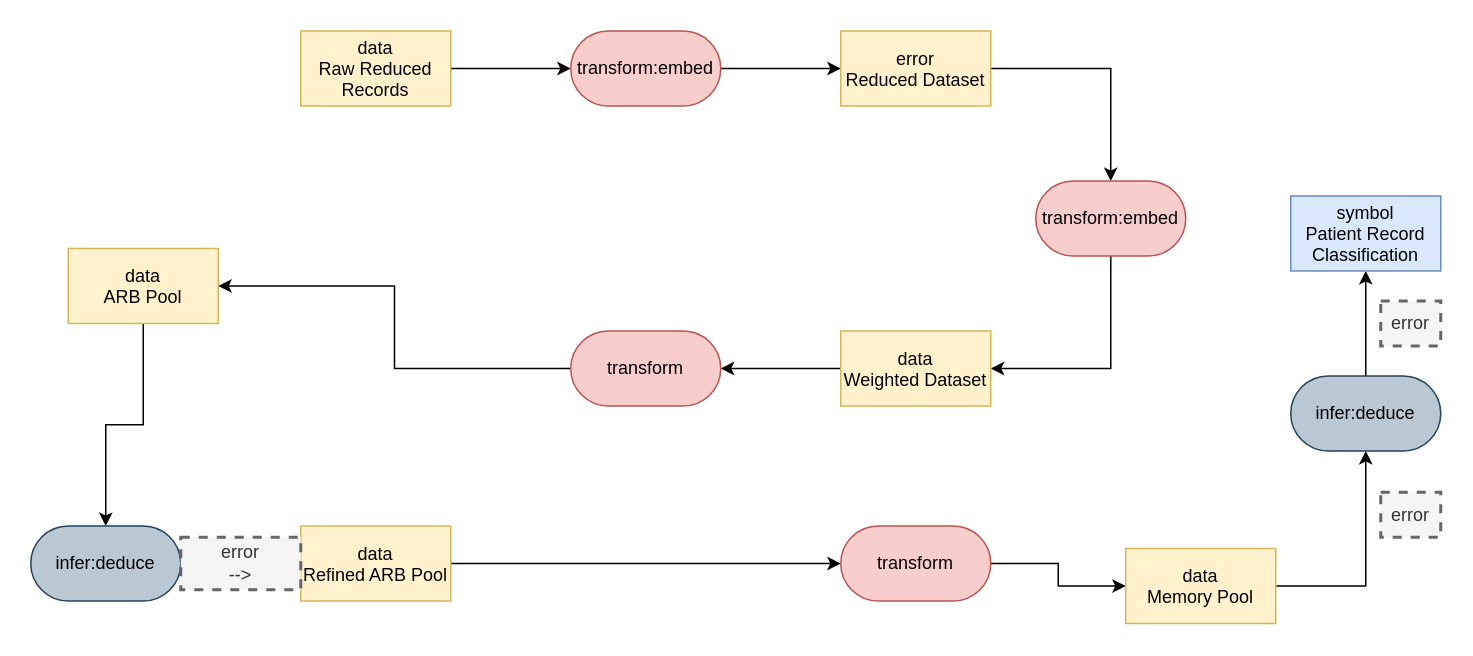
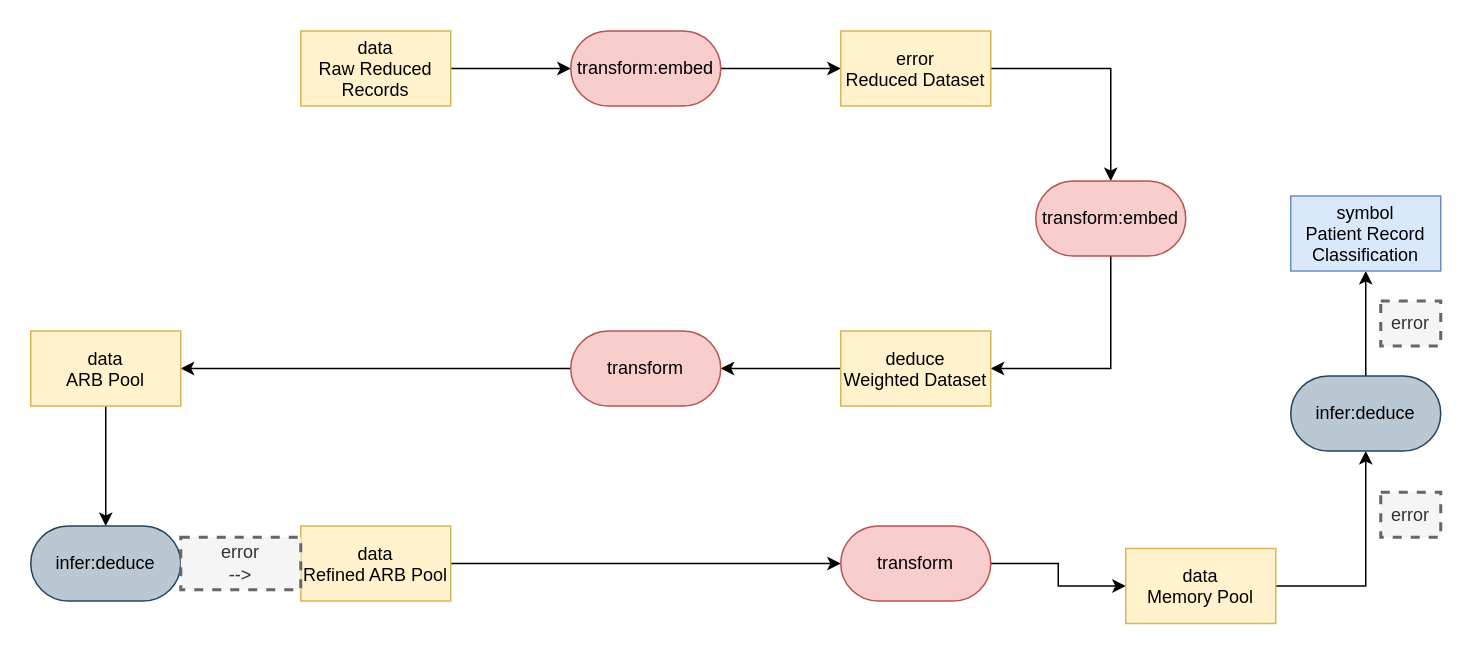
(143, 286) -> (106, 368)
(915, 359) -> (915, 359)
